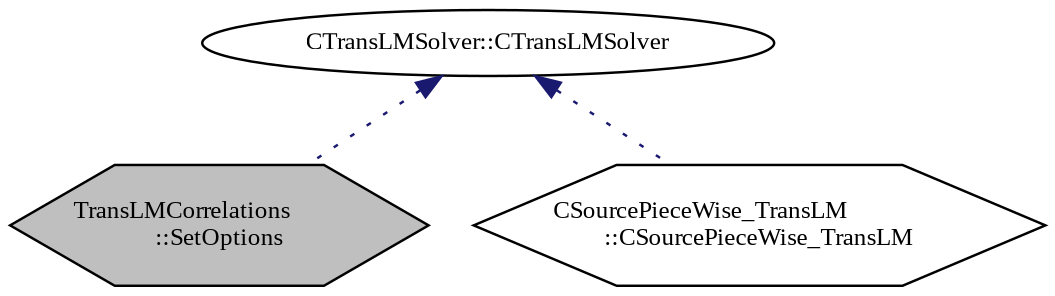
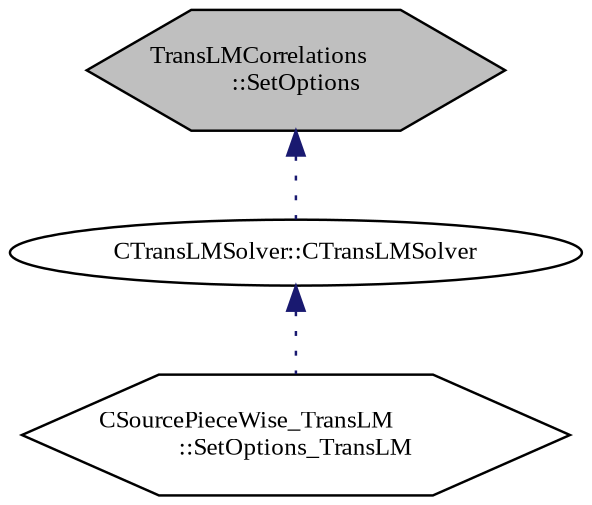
(364, 127) -> (296, 188)
(760, 225) -> (296, 435)
